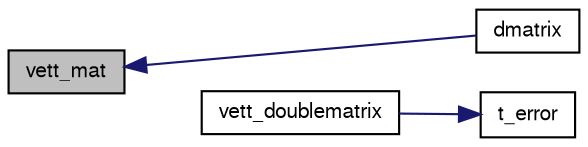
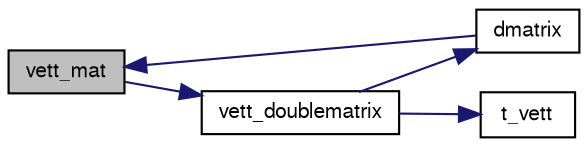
none -> (407, 74)
none -> (152, 87)
(528, 115) -> (528, 115)
